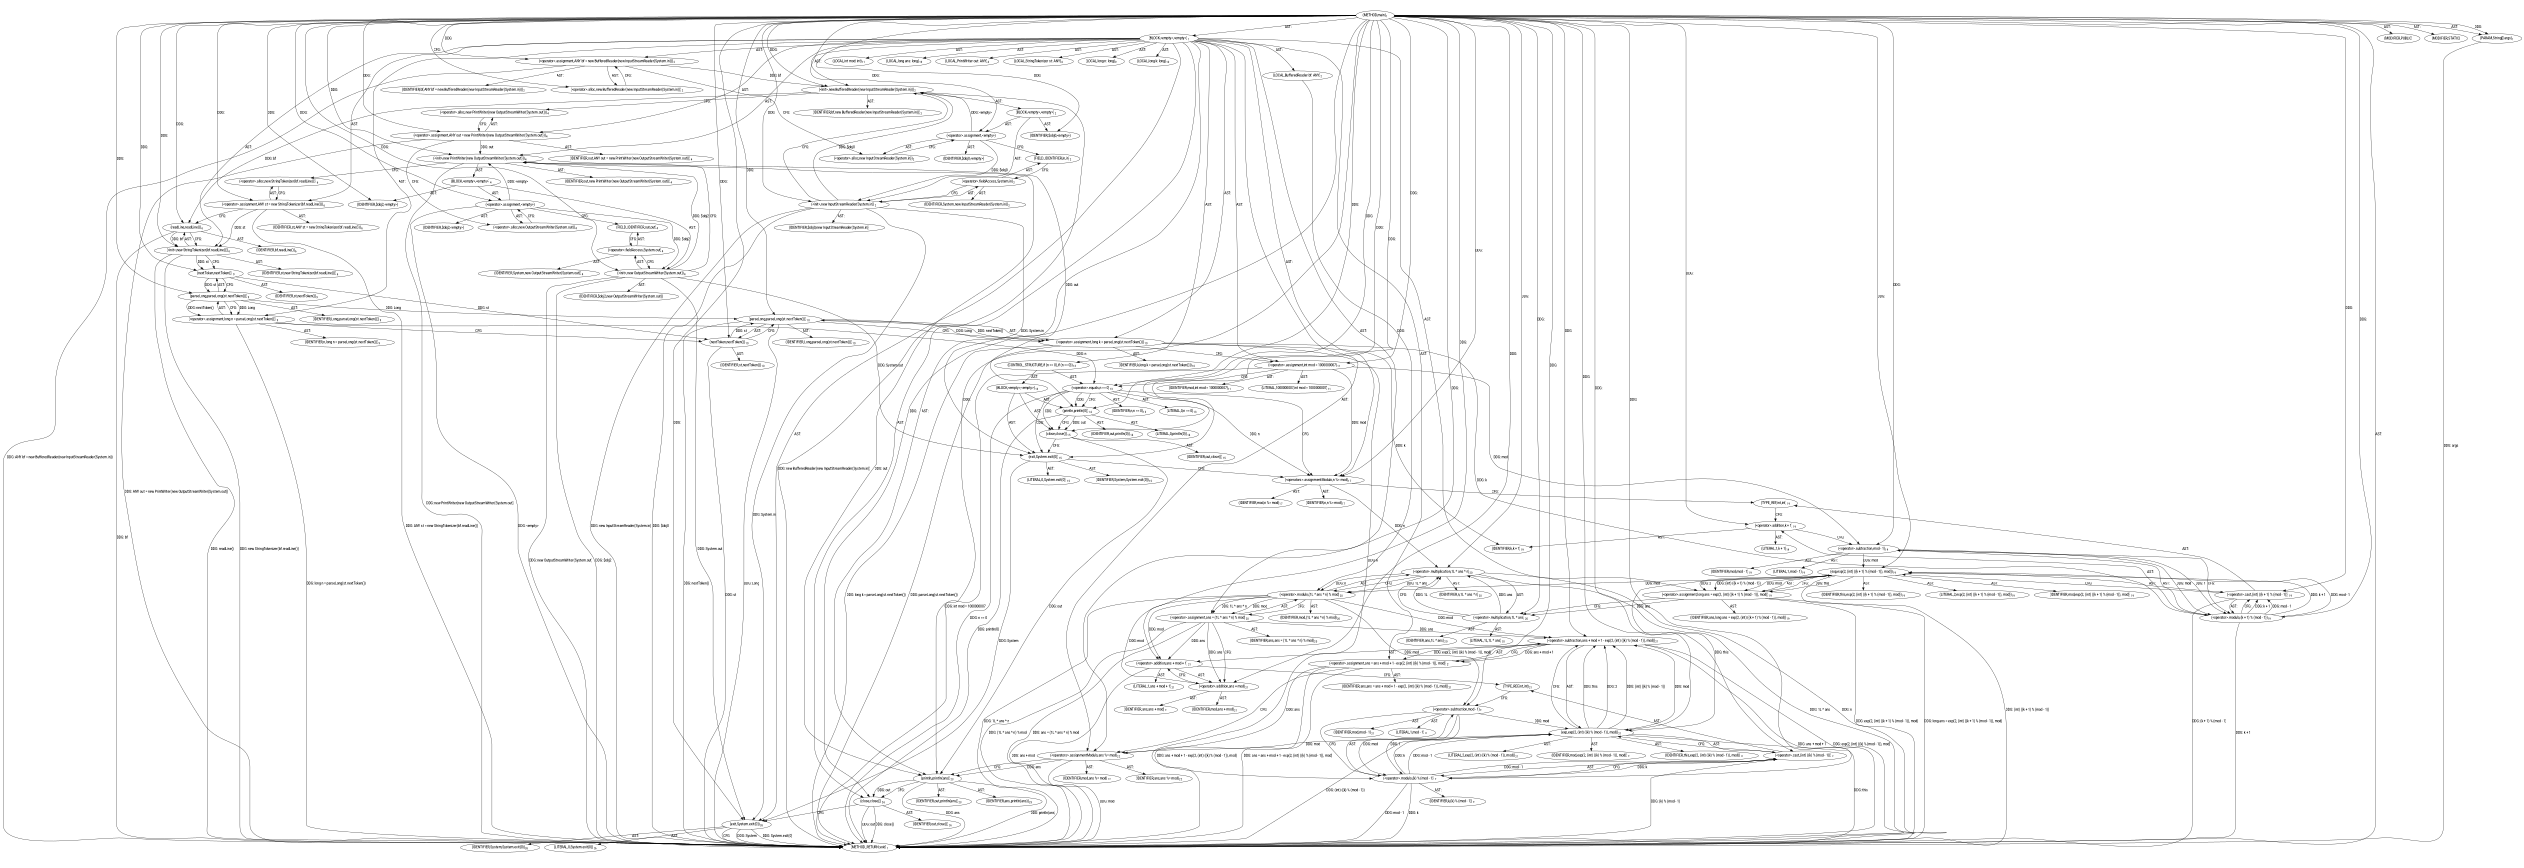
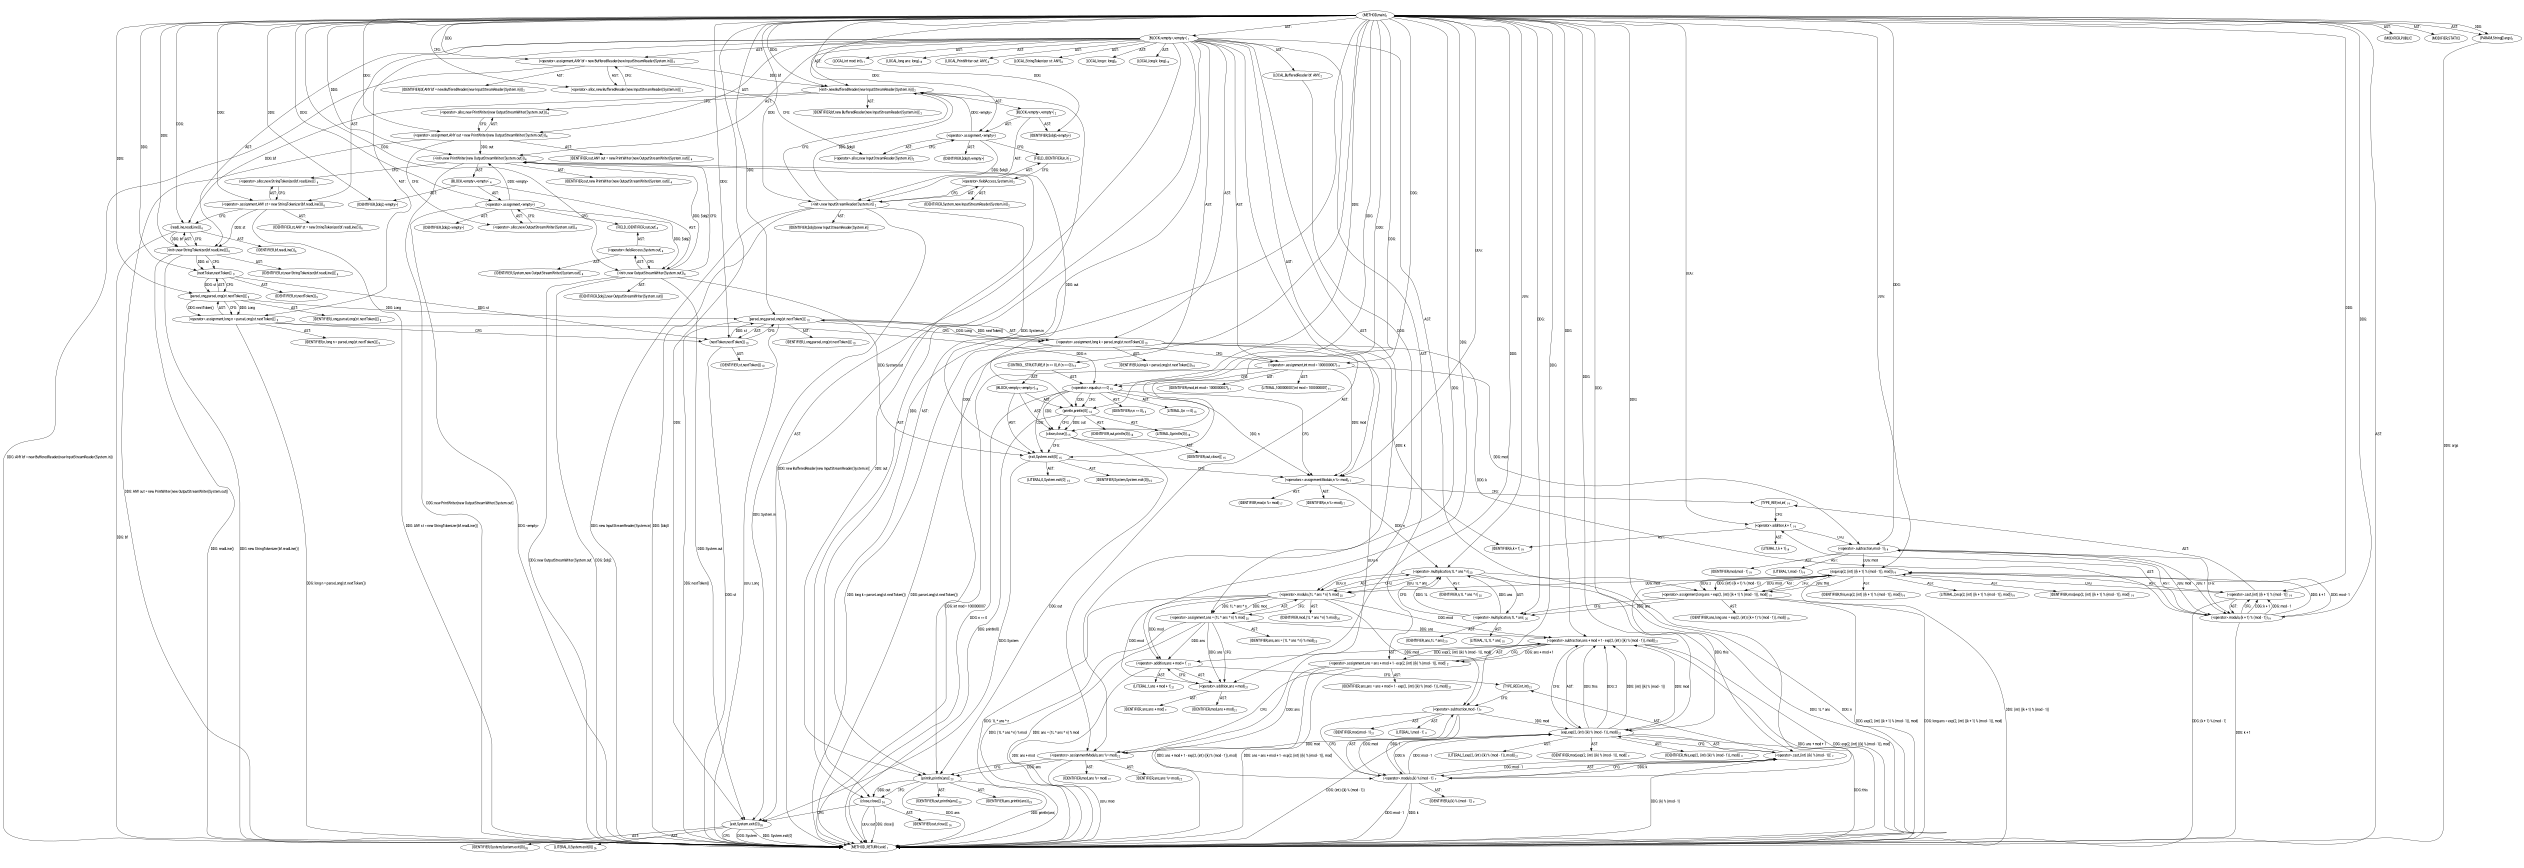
(630, 238) -> none
